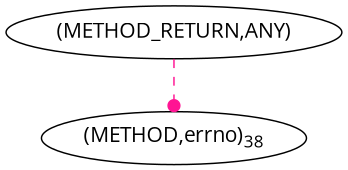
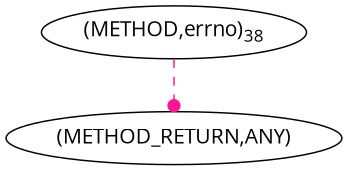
(174, 79) -> (174, 79)
